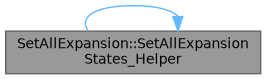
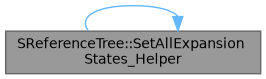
(133, 52) -> (133, 52)
